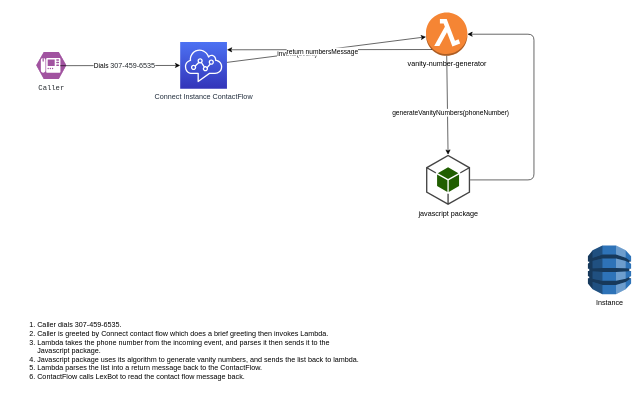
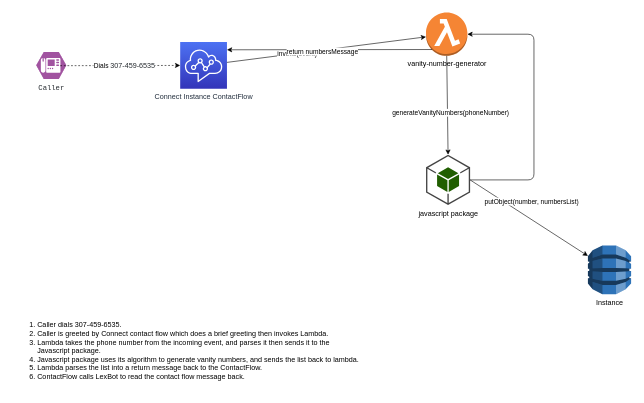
(77, 65) -> (77, 65)
none -> (529, 217)
